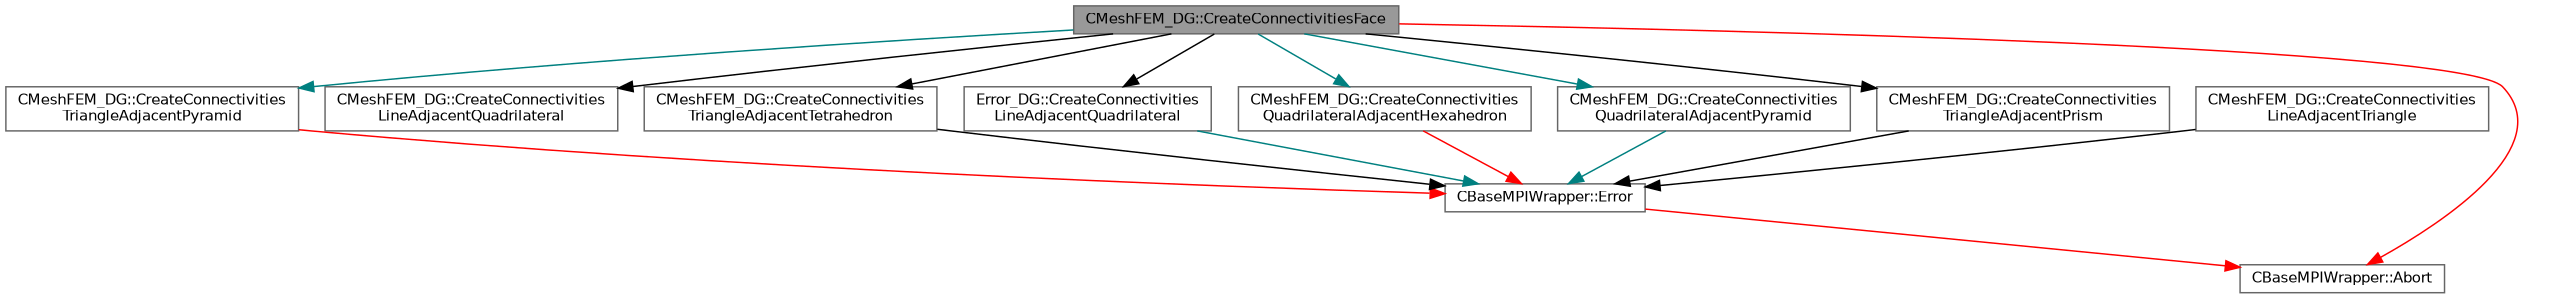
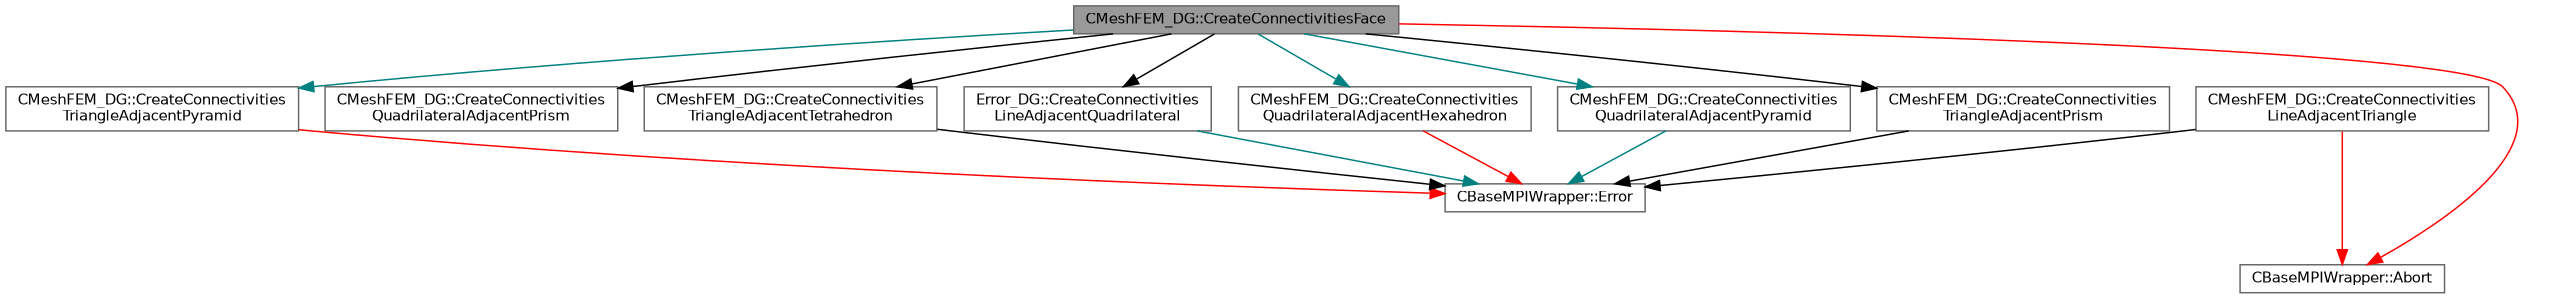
(471, 109) -> (471, 109)
(1935, 237) -> (2342, 191)
